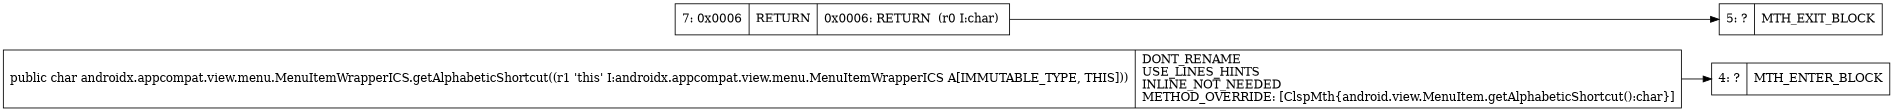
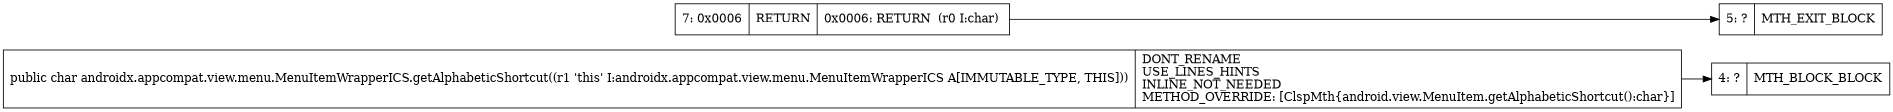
(1818, 79) -> (1818, 79)
